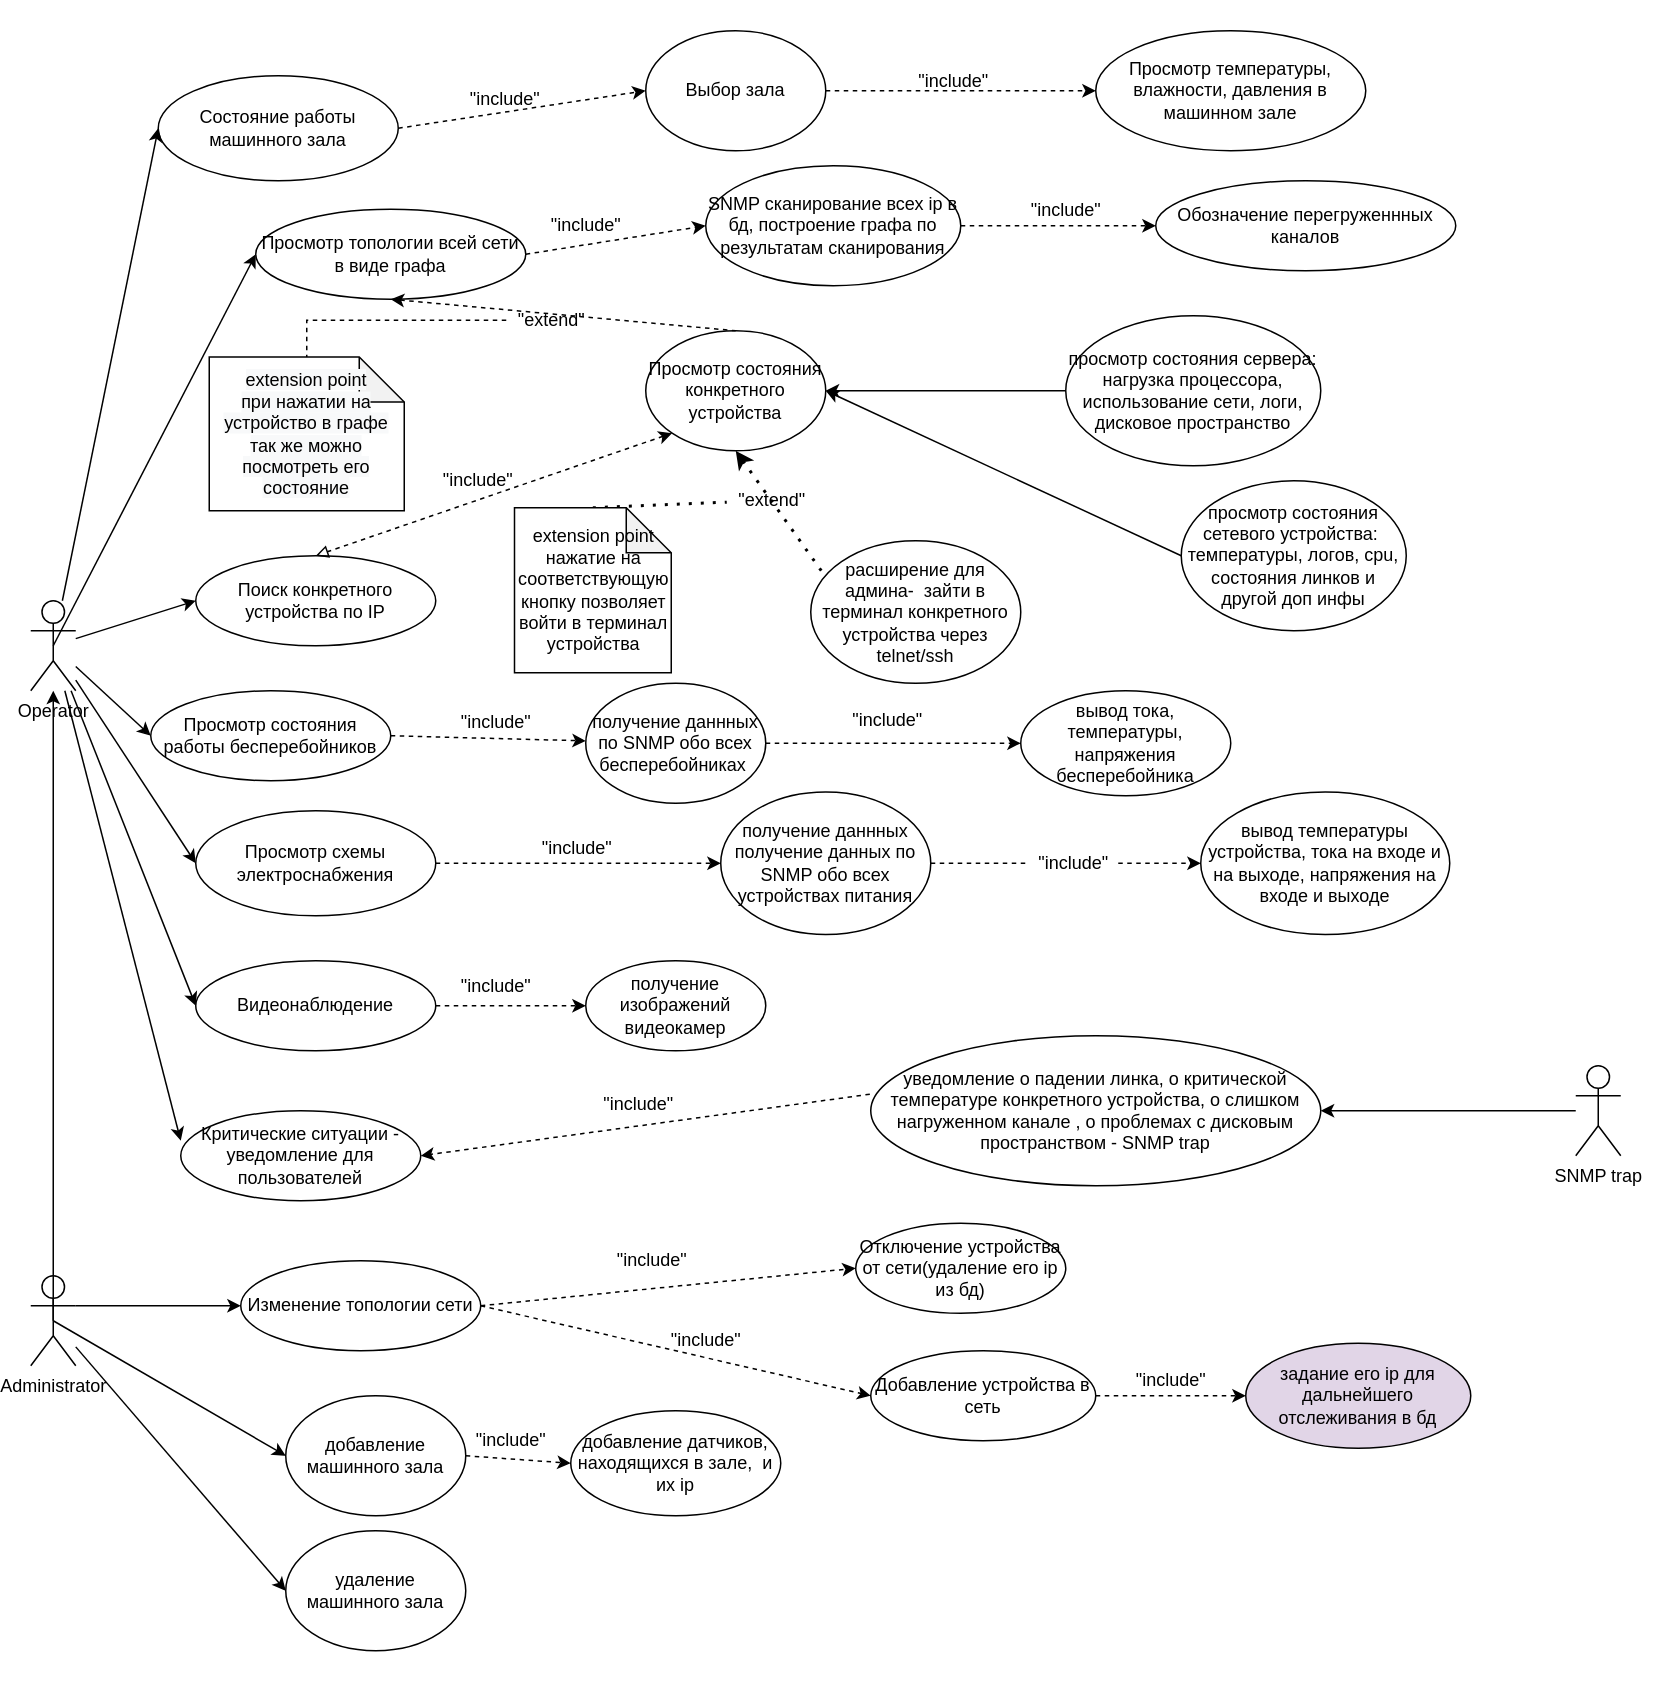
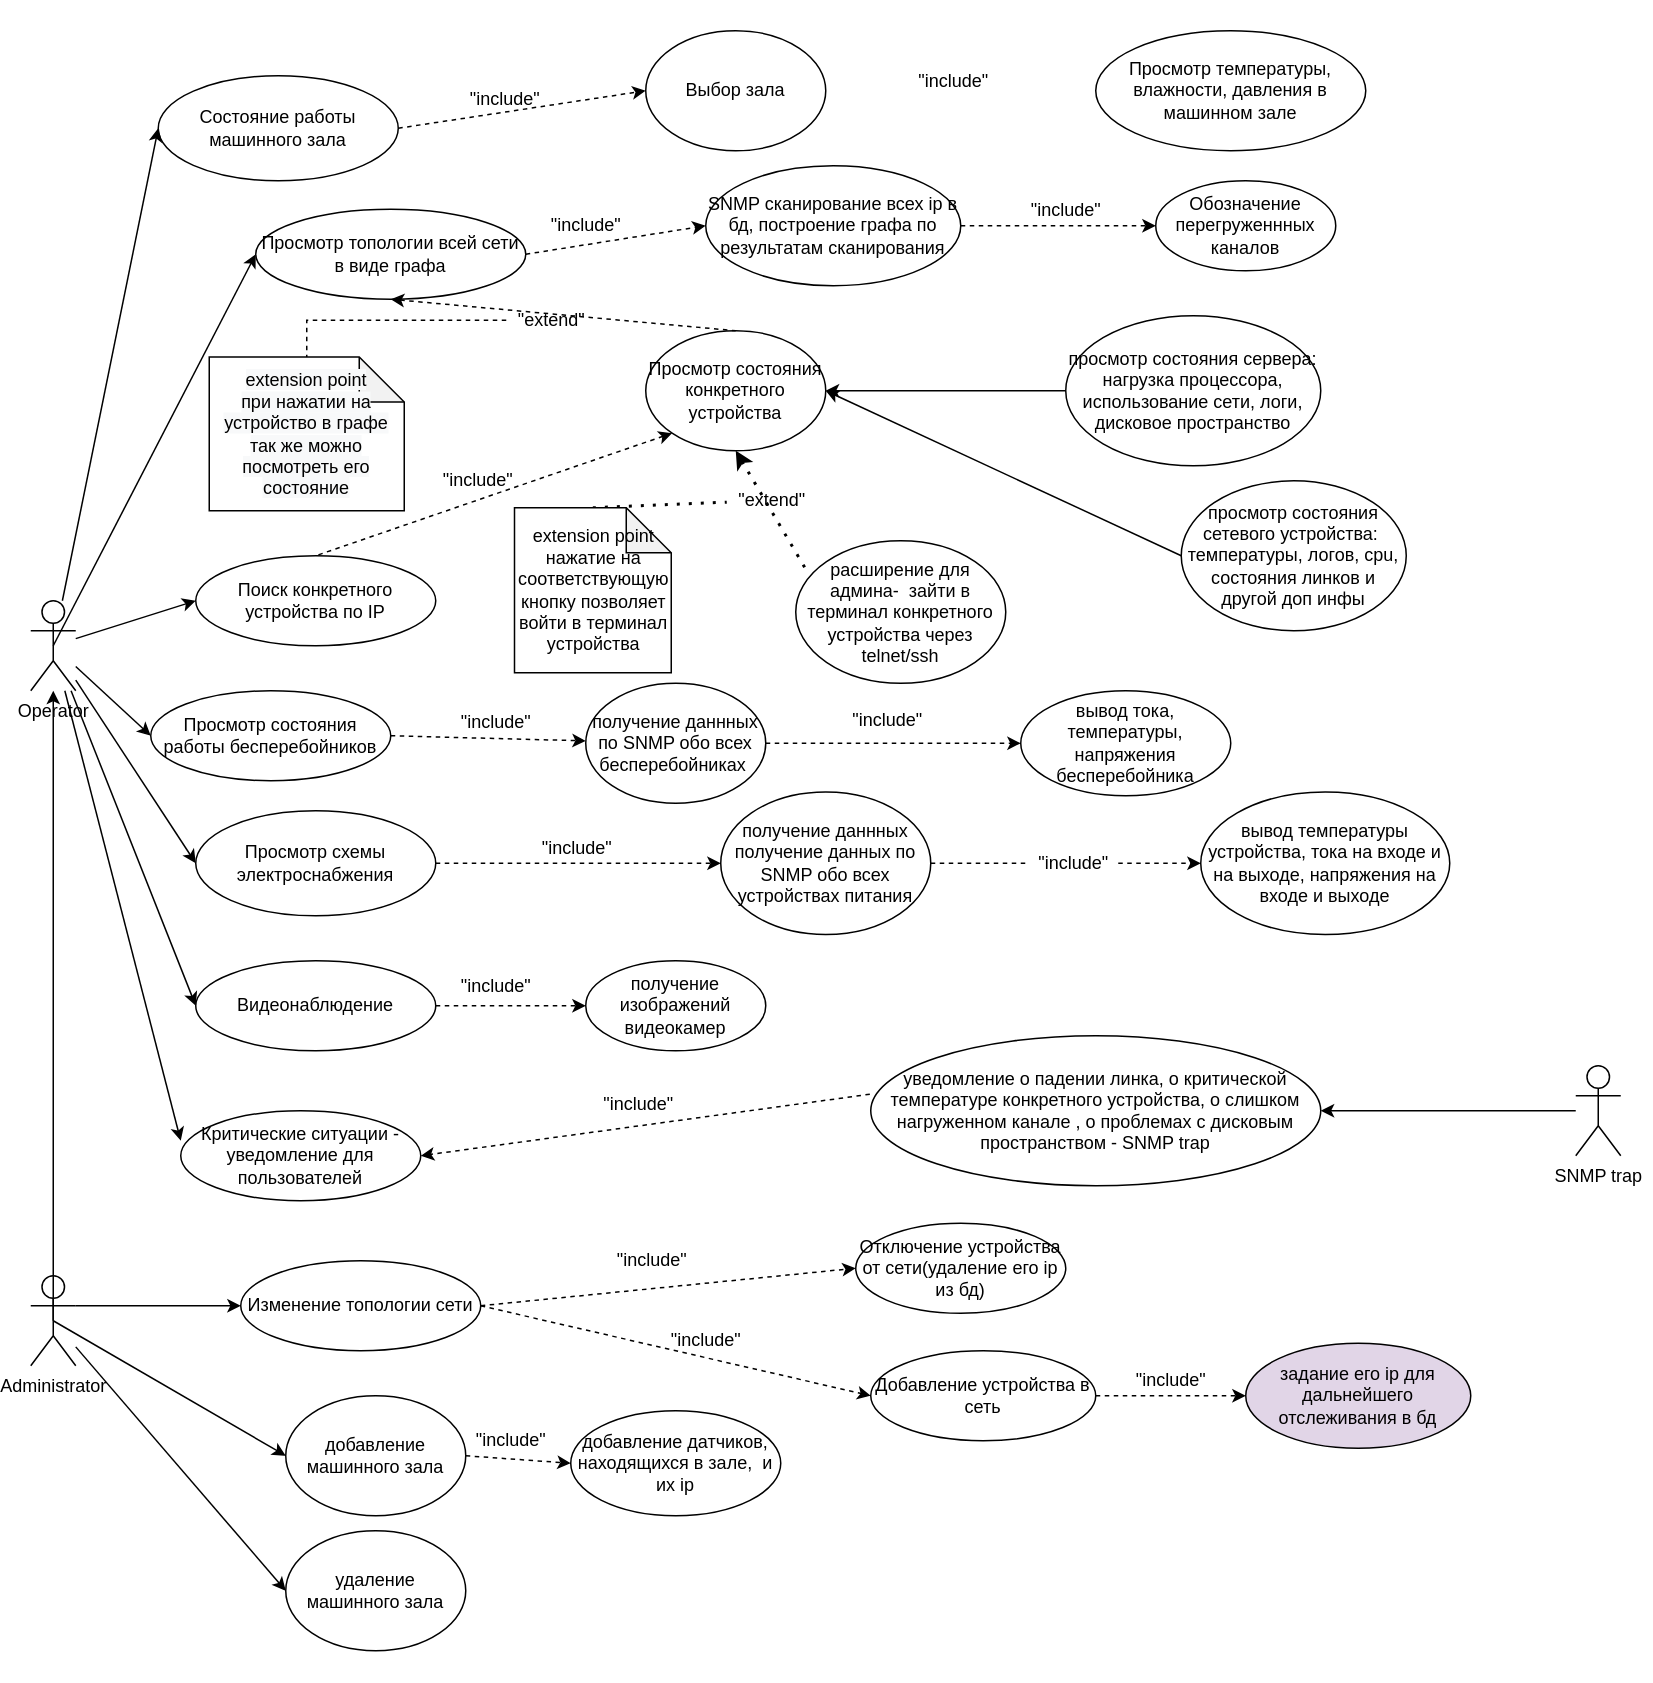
(956, 91) -> none
(1306, 226) -> (1246, 226)
(329, 551) -> (323, 553)
(916, 612) -> (901, 612)
